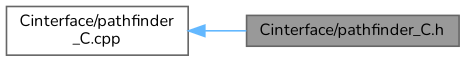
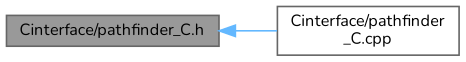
(226, 31) -> (256, 31)
